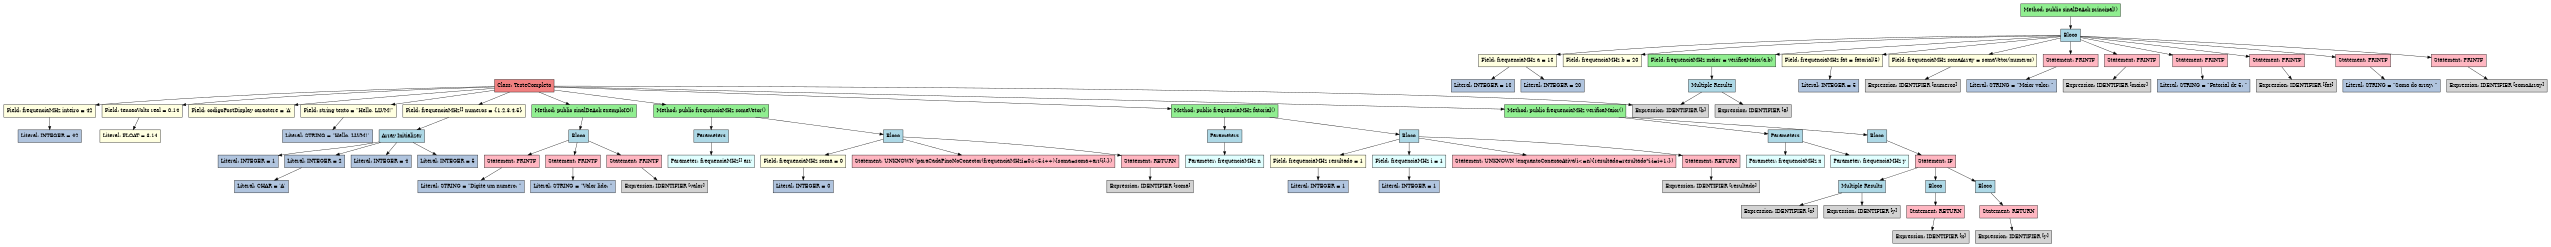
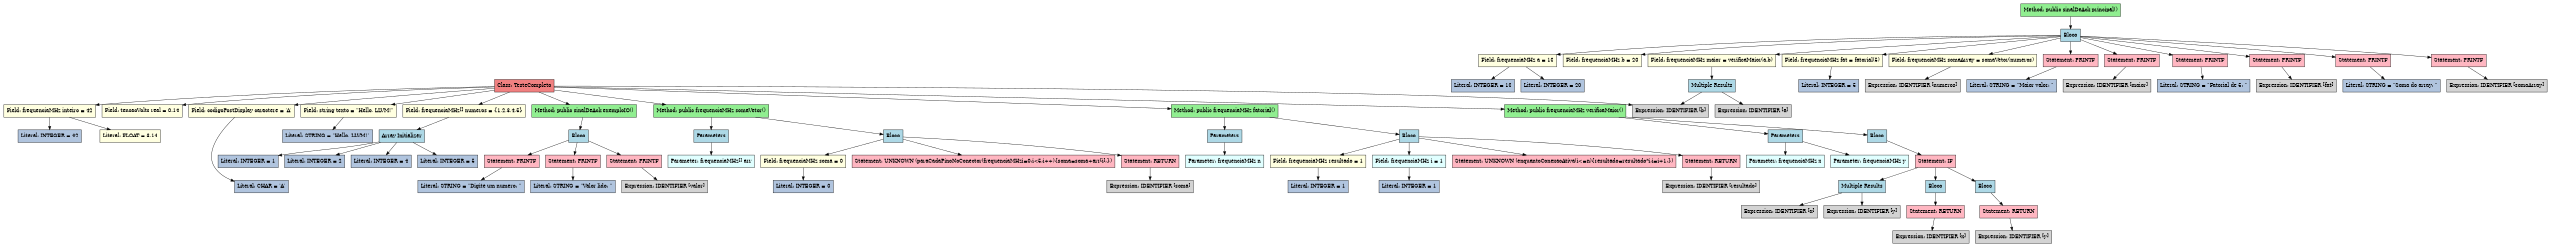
(1712, 61) -> (1712, 61)
(137, 122) -> (88, 123)
(290, 173) -> (213, 149)
